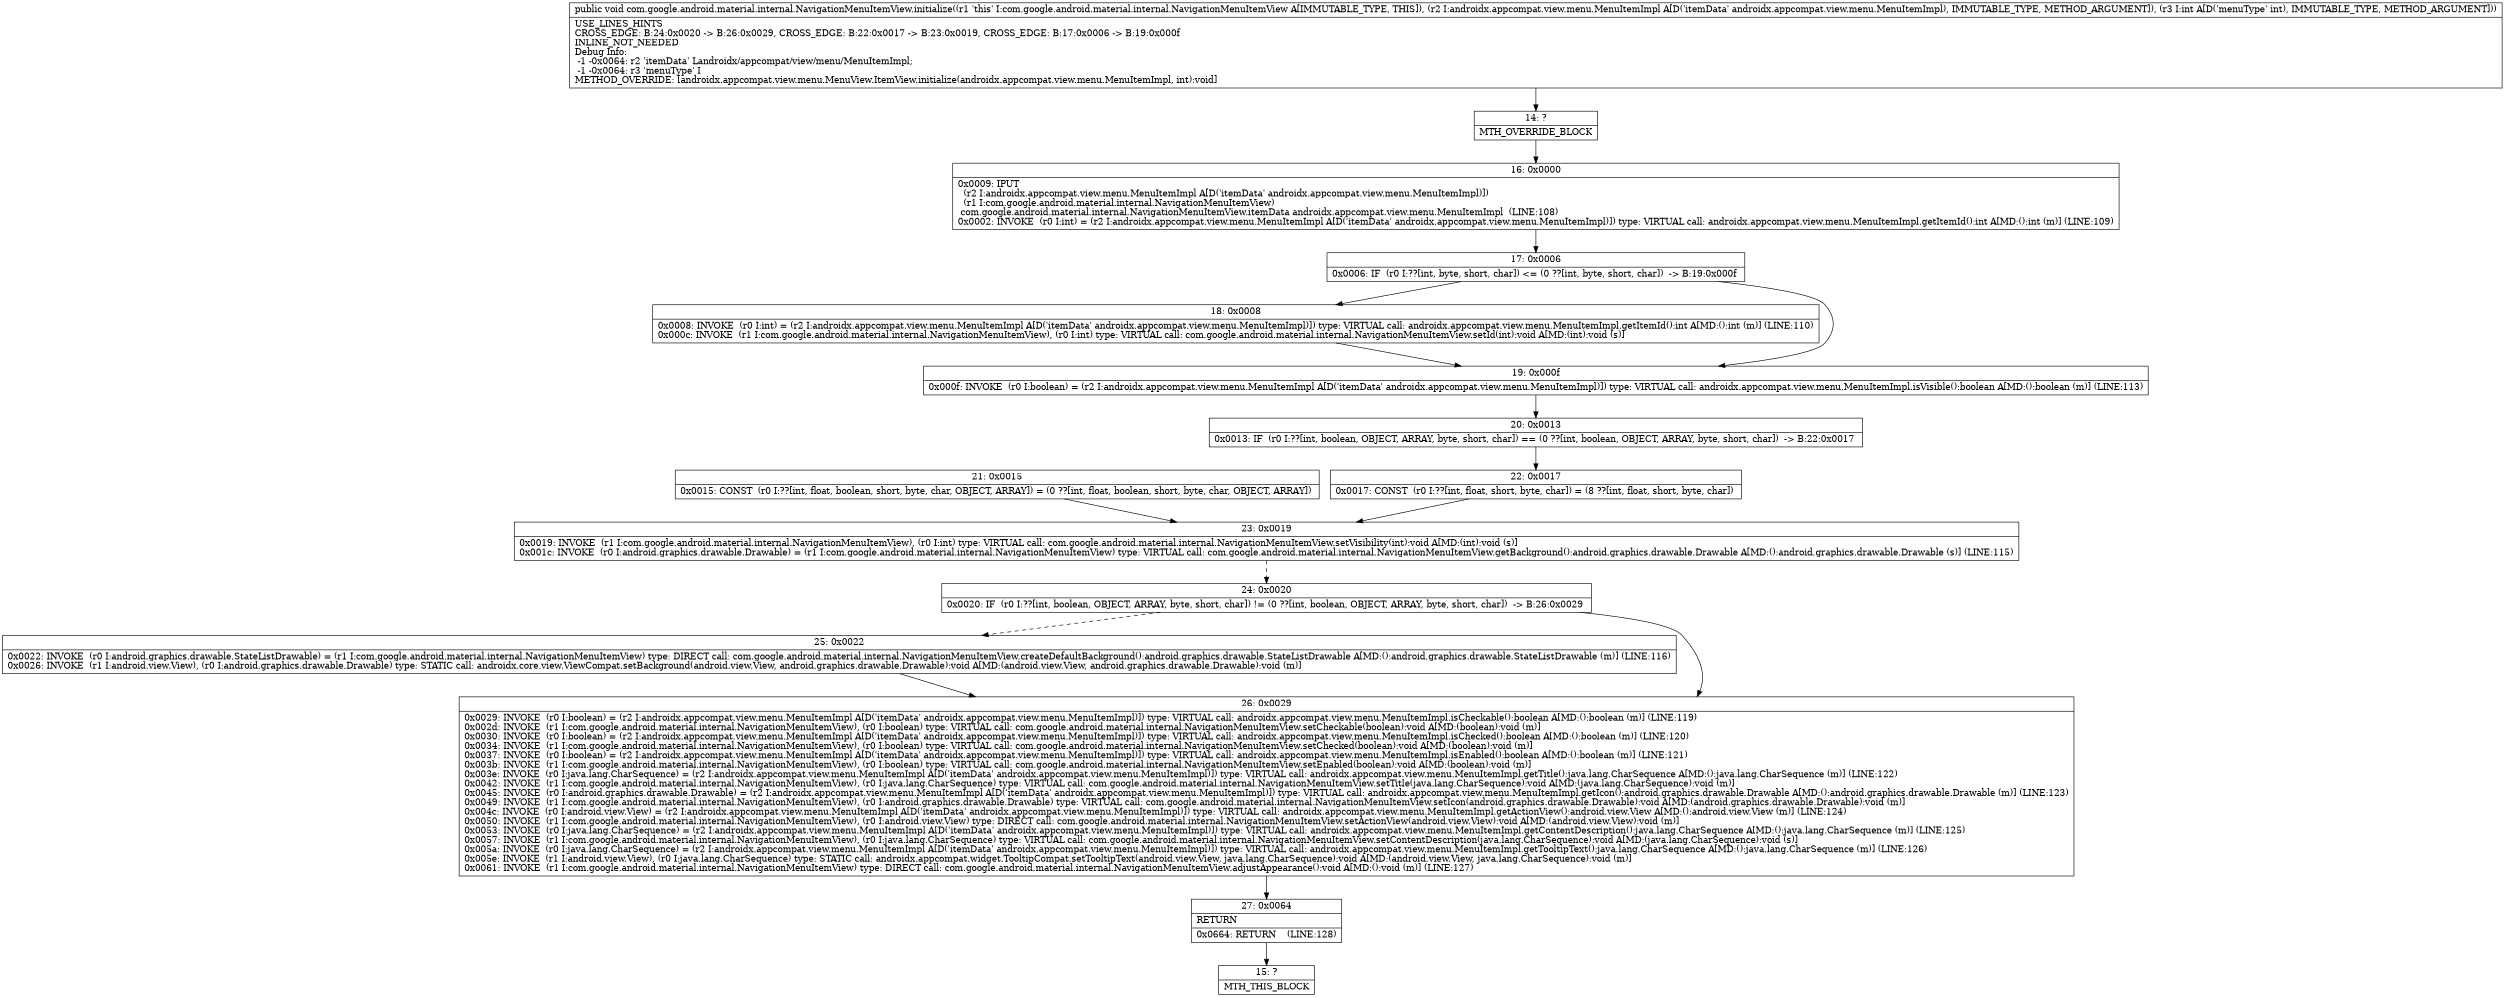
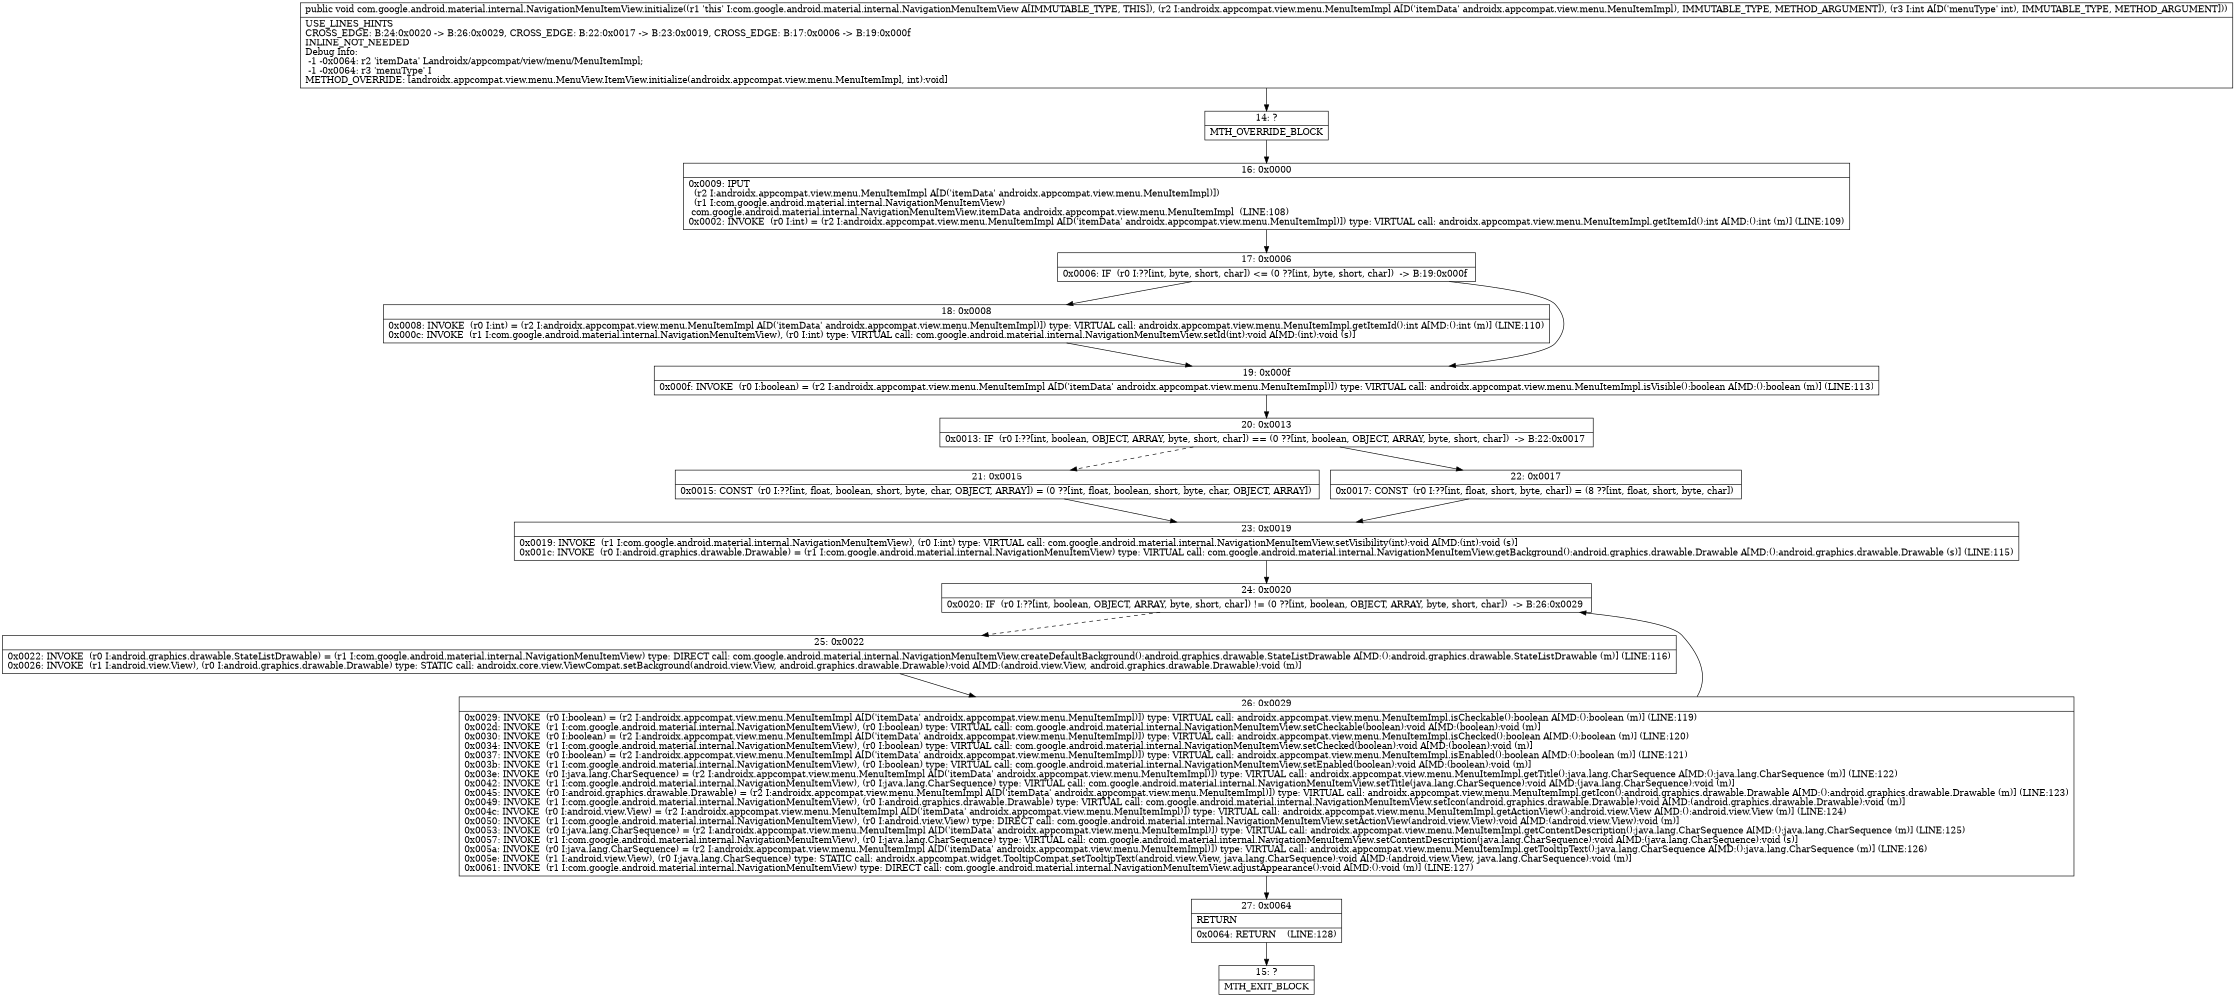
none -> (1135, 458)
(1267, 569) -> (1267, 569)
(1662, 626) -> (1668, 628)
(1267, 935) -> (1267, 935)
(1267, 987) -> (1267, 987)
